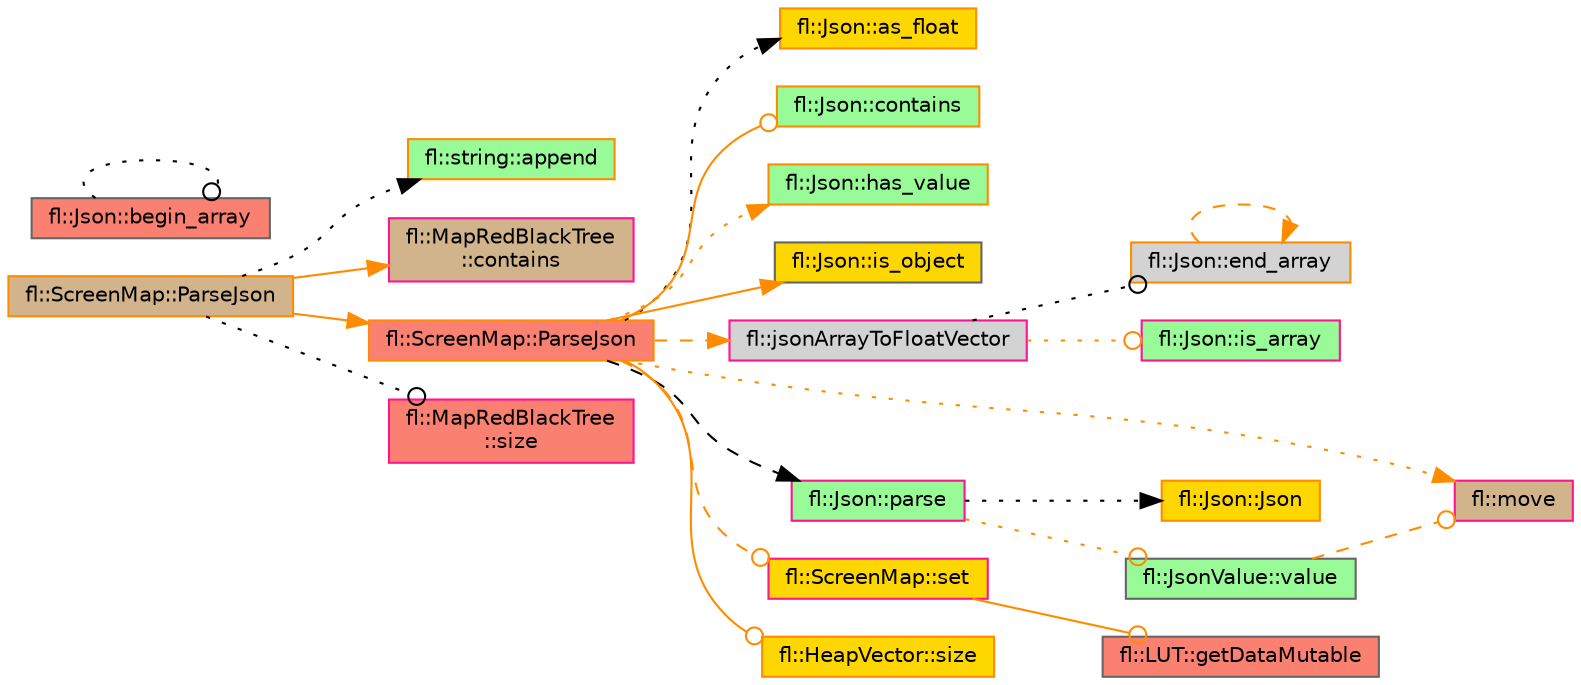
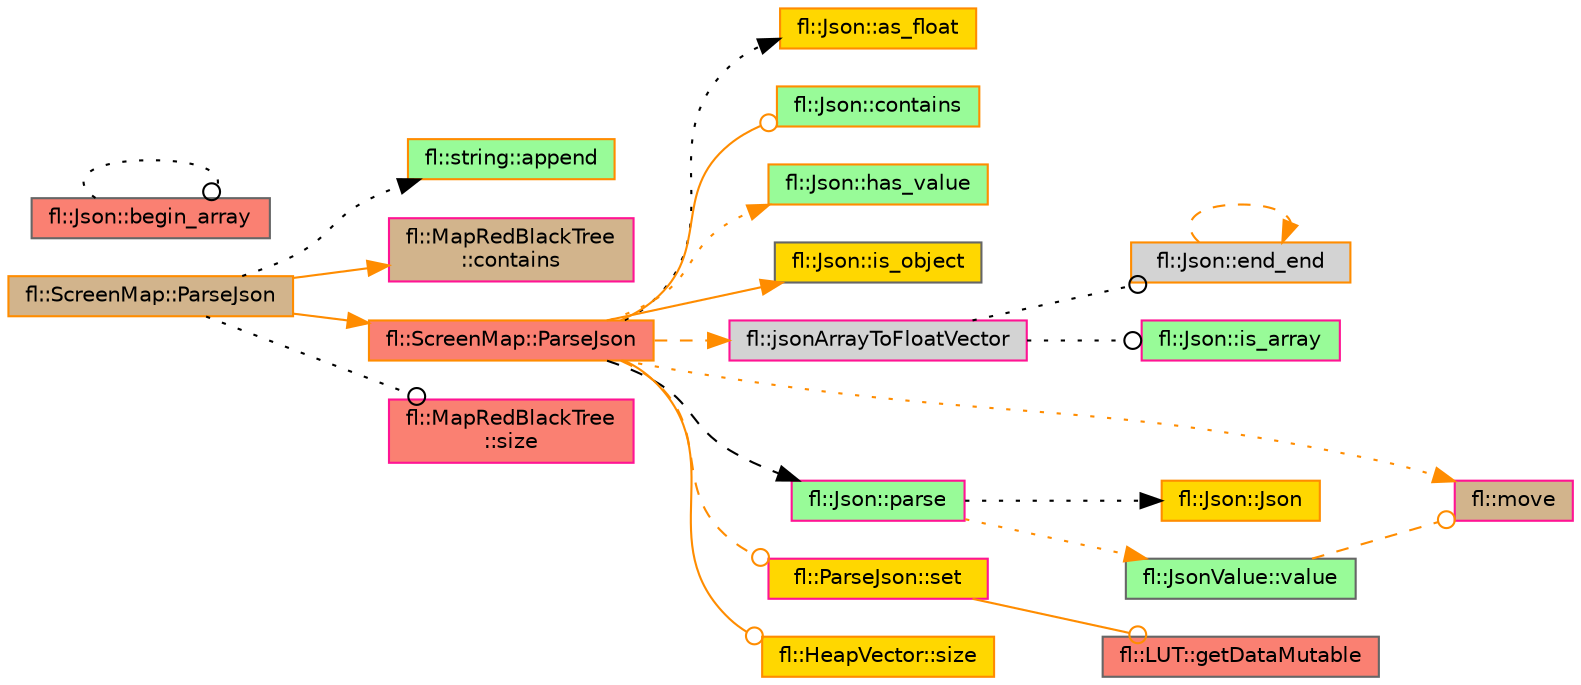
(1241, 262) -> (1241, 262)
(1075, 340) -> (1075, 340)
(1047, 537) -> (1047, 537)
(878, 579) -> (878, 579)
